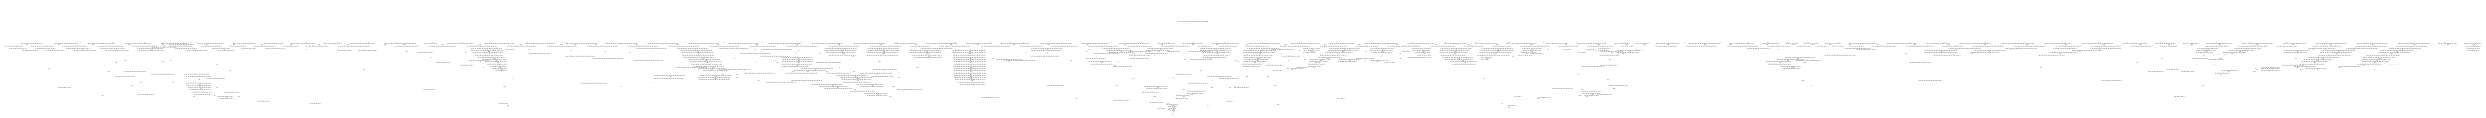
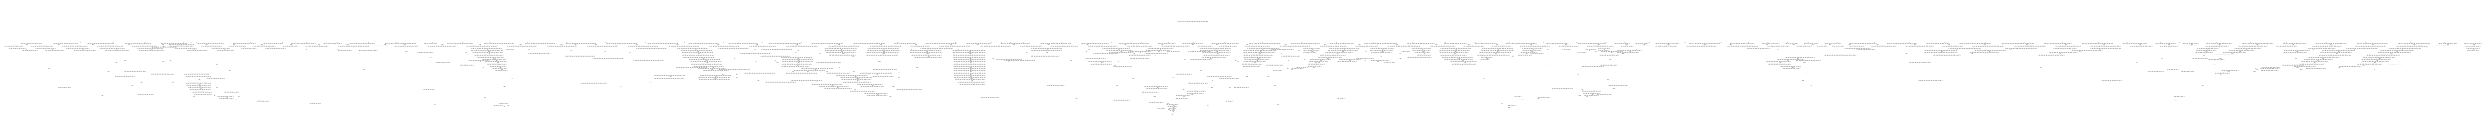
none -> (498, 106)
